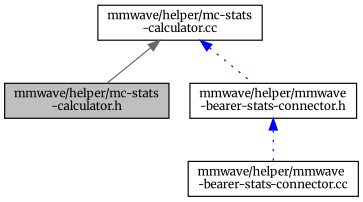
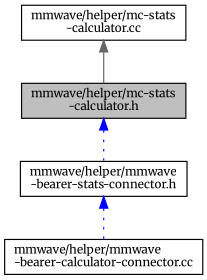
(231, 66) -> (104, 146)
(273, 179) -> (104, 257)
